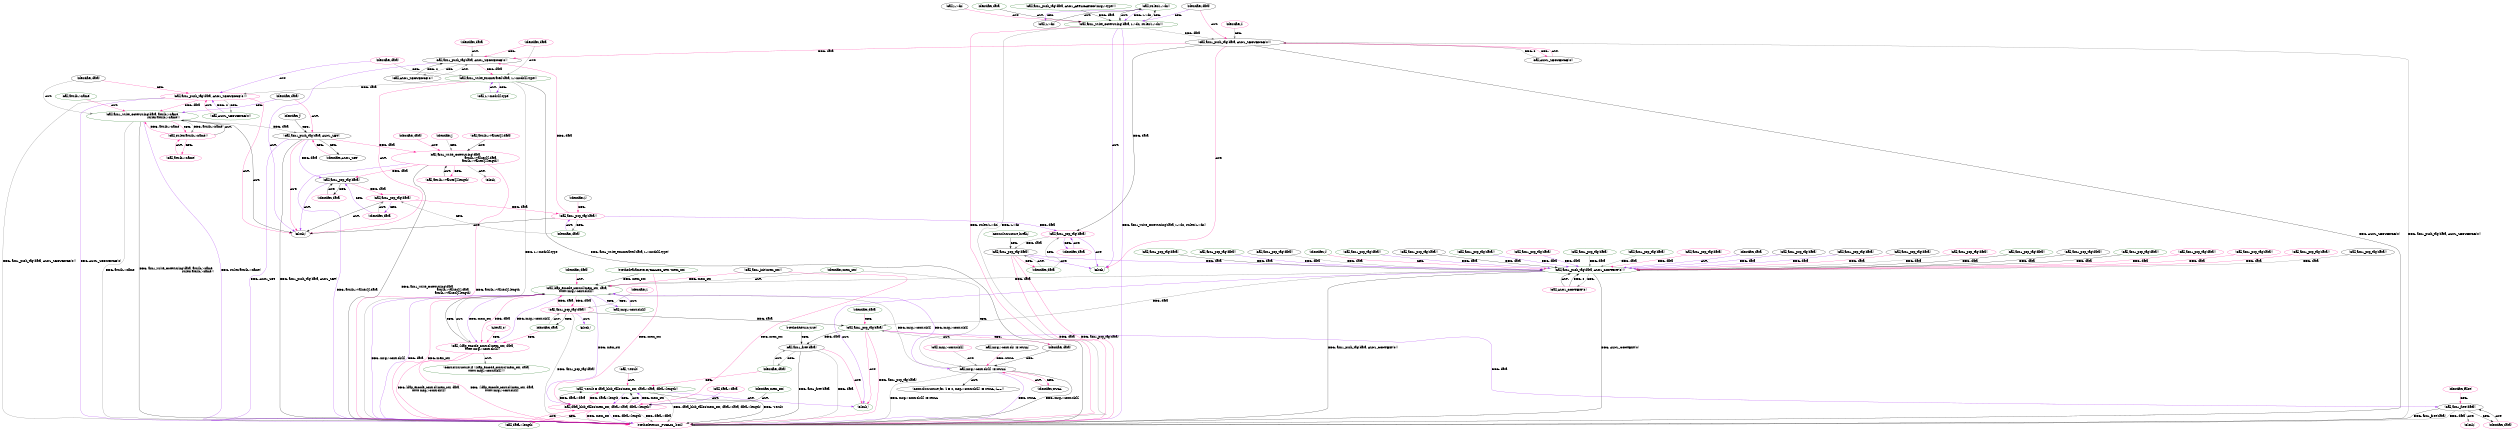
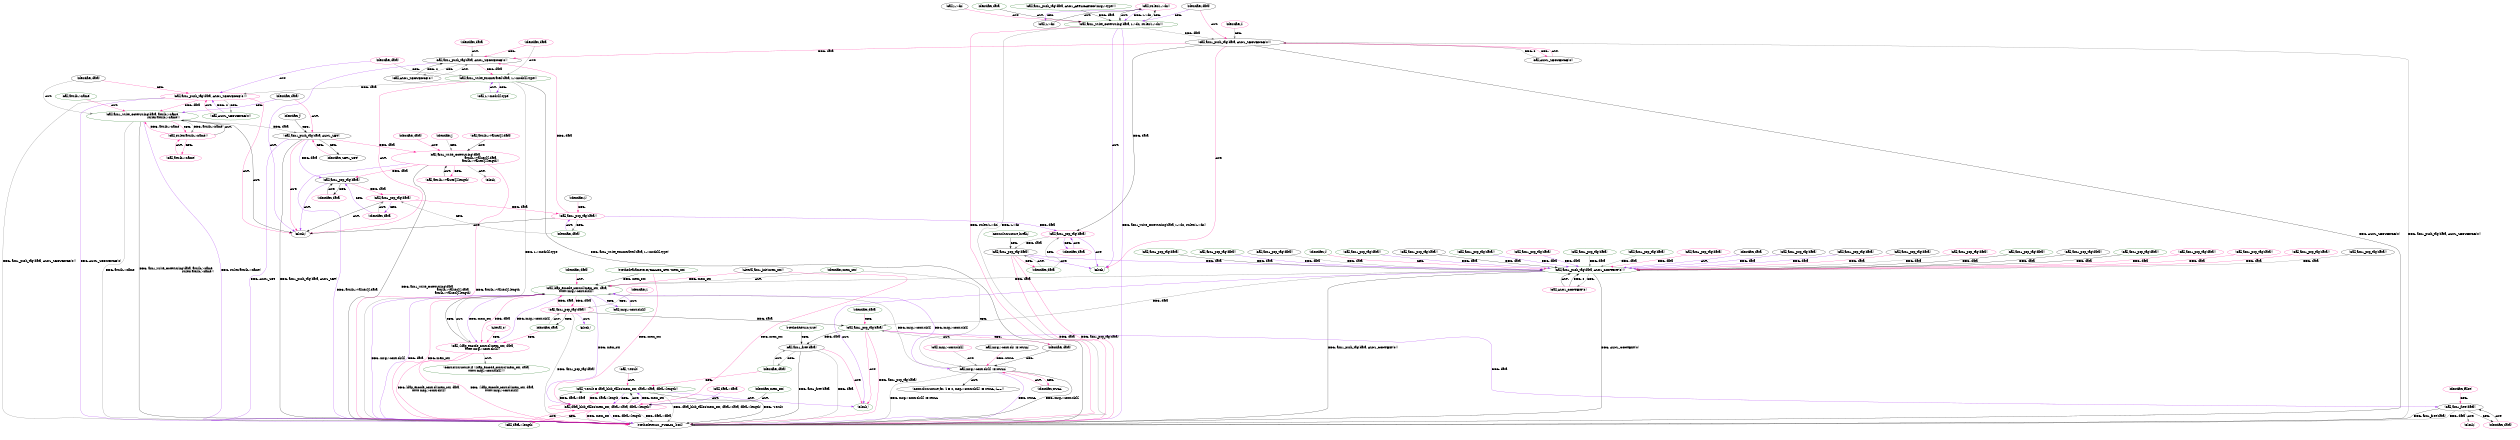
(1156, 6) -> (1156, 6)
(342, 158) -> (342, 158)
(763, 270) -> (763, 270)
(660, 425) -> (660, 425)
